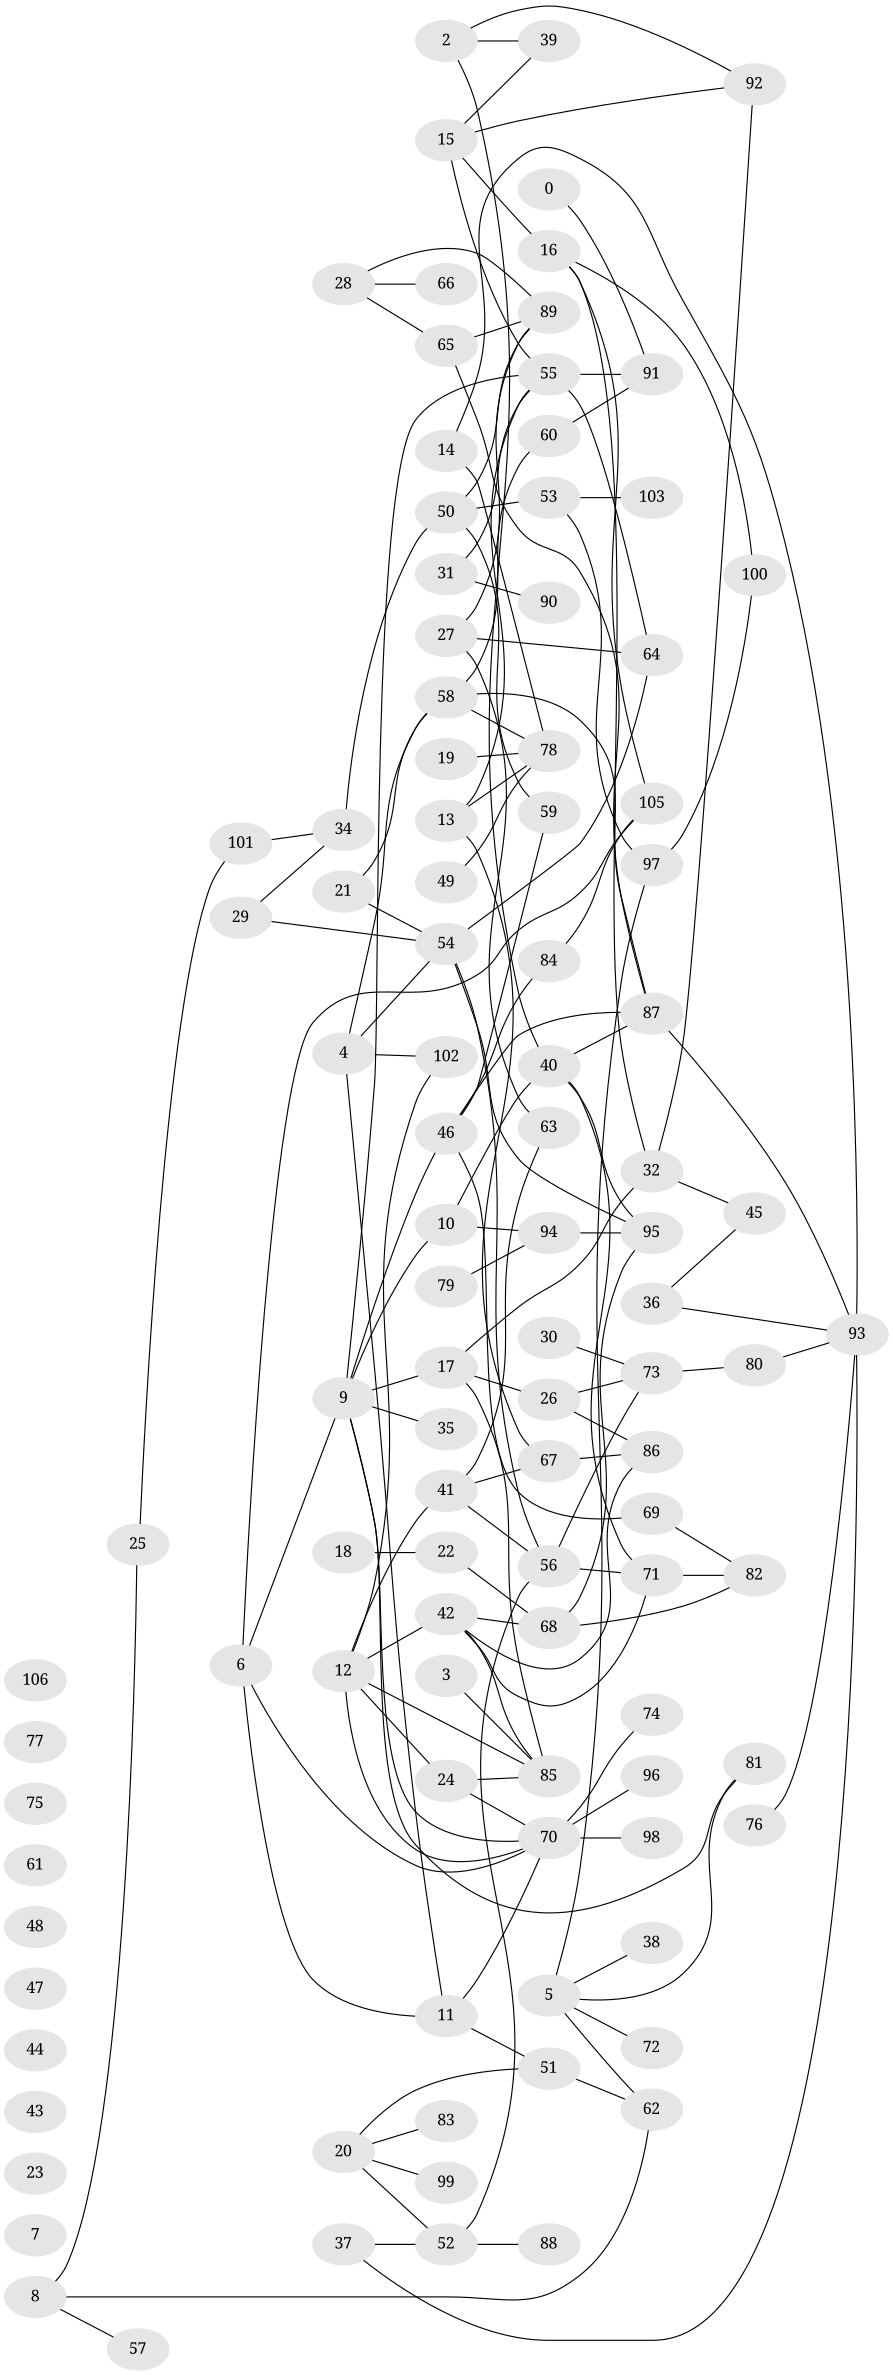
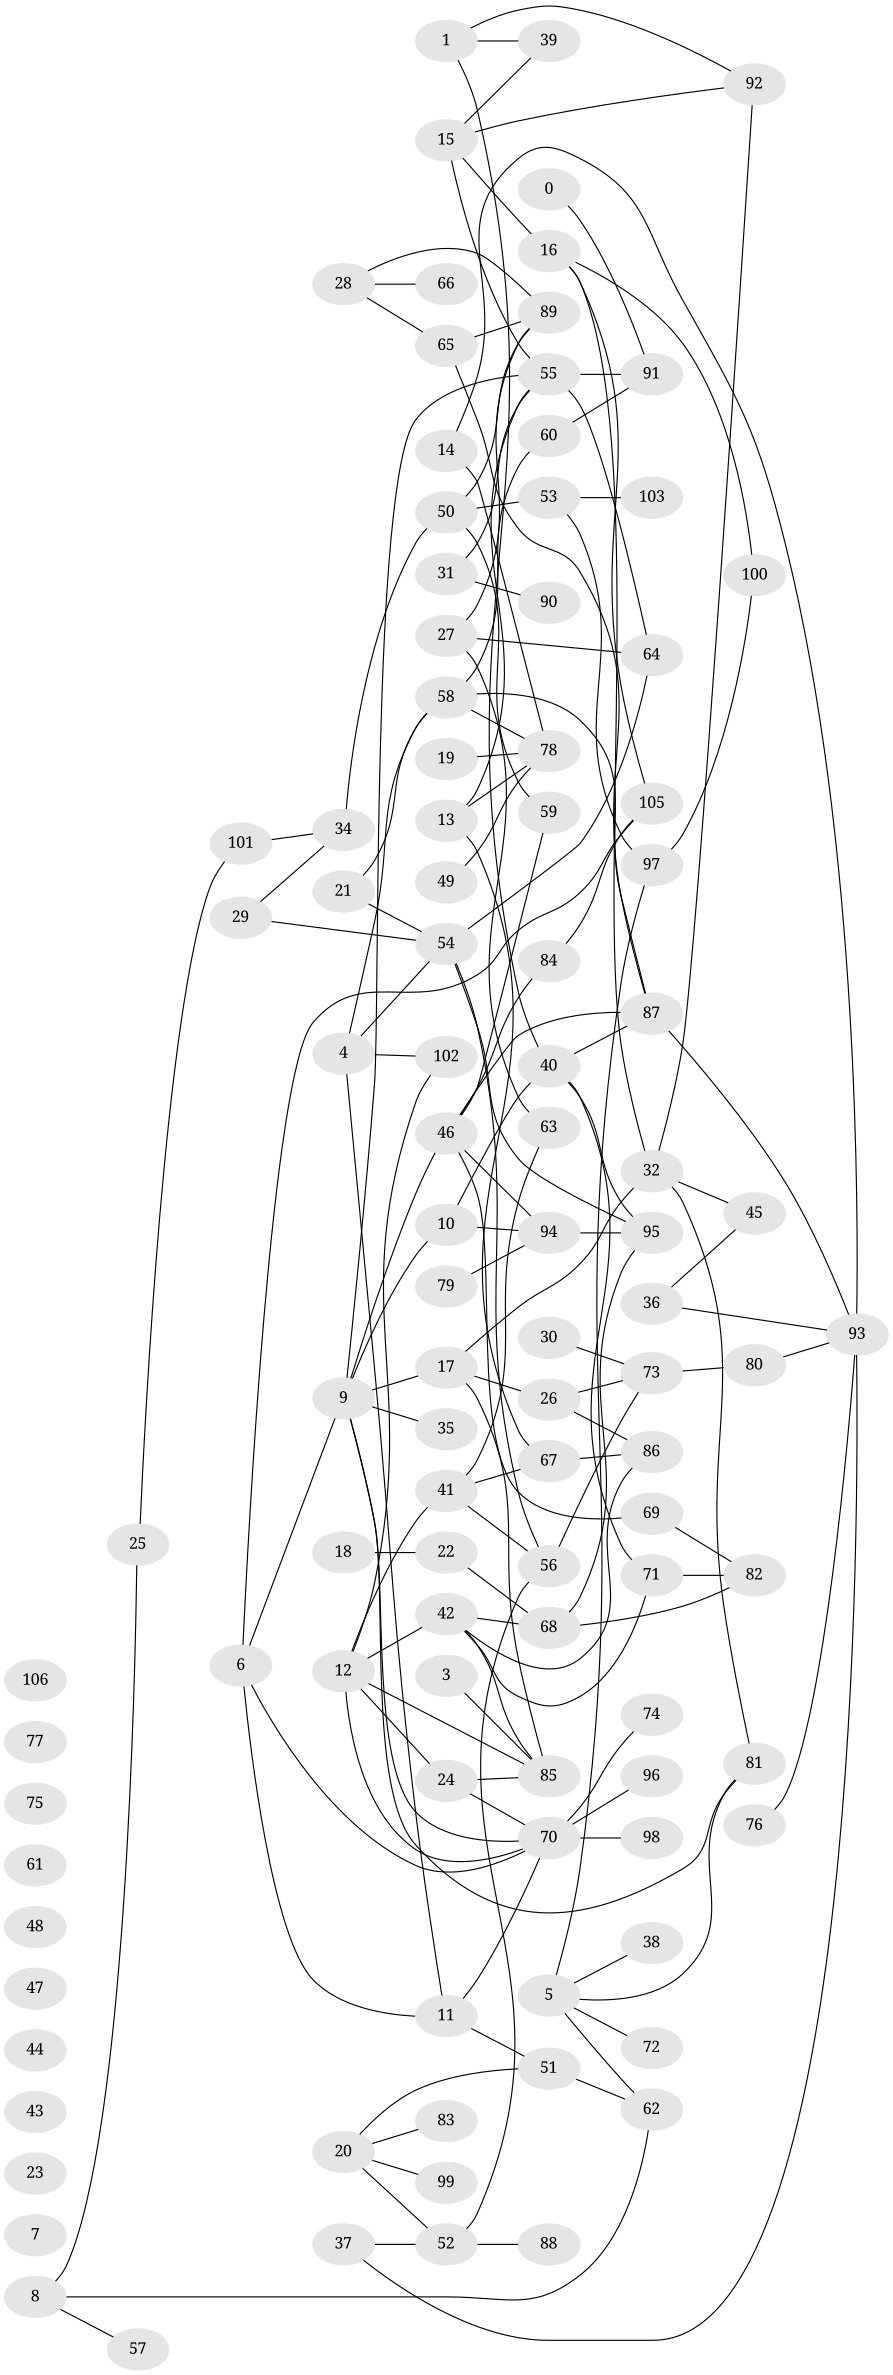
(446, 41) -> (446, 41)
none -> (504, 1190)
none -> (719, 1462)
(600, 1571) -> none
